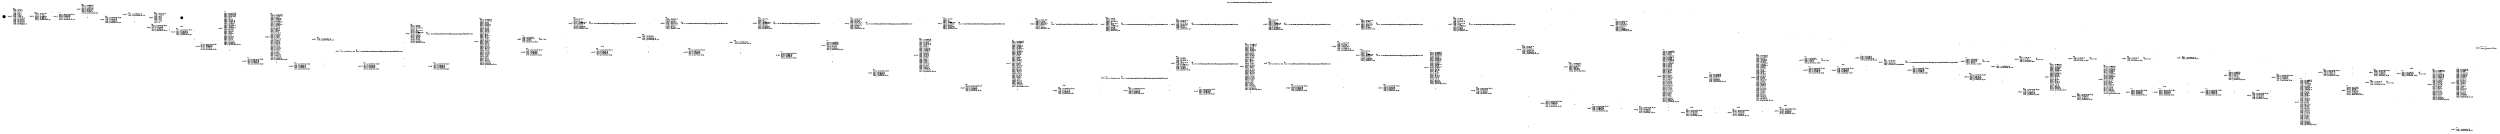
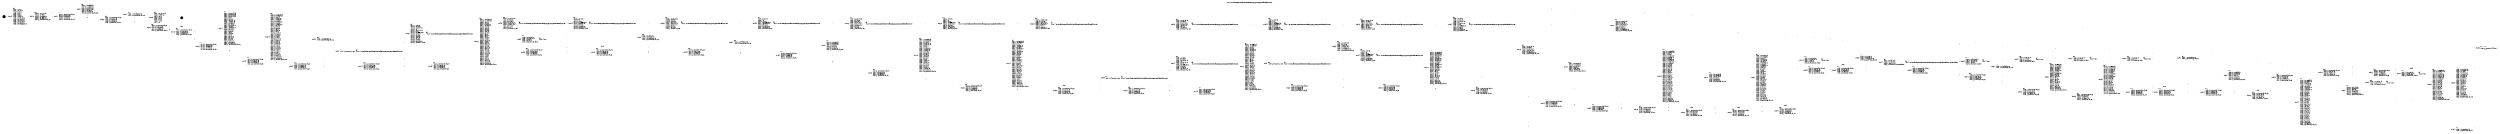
none -> (532, 23)
(1134, 25) -> none
